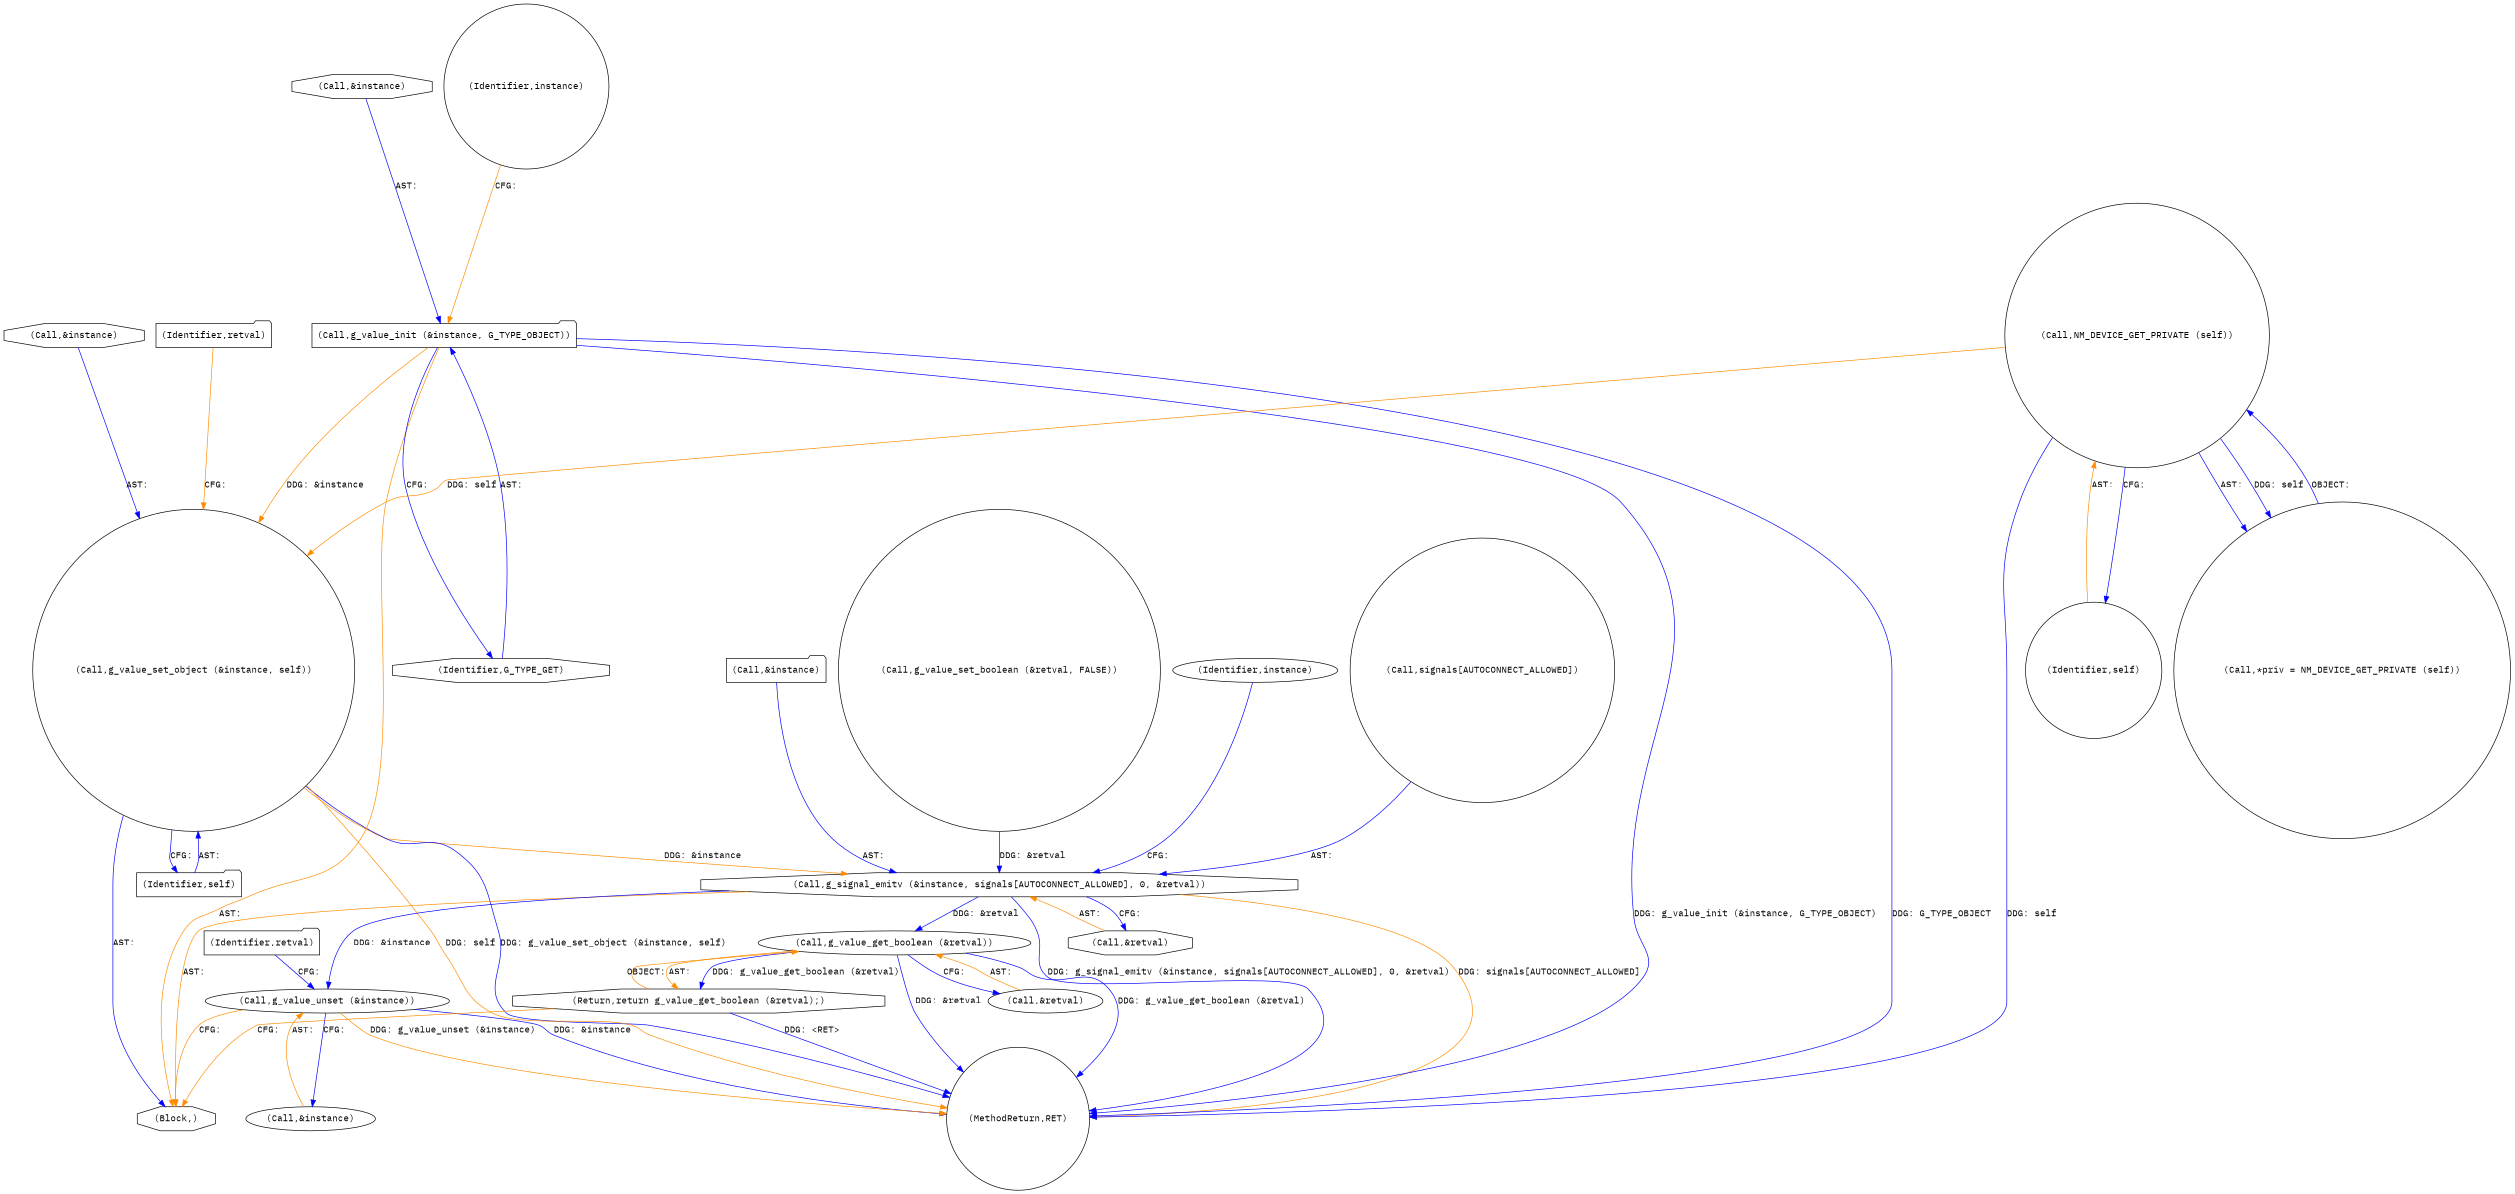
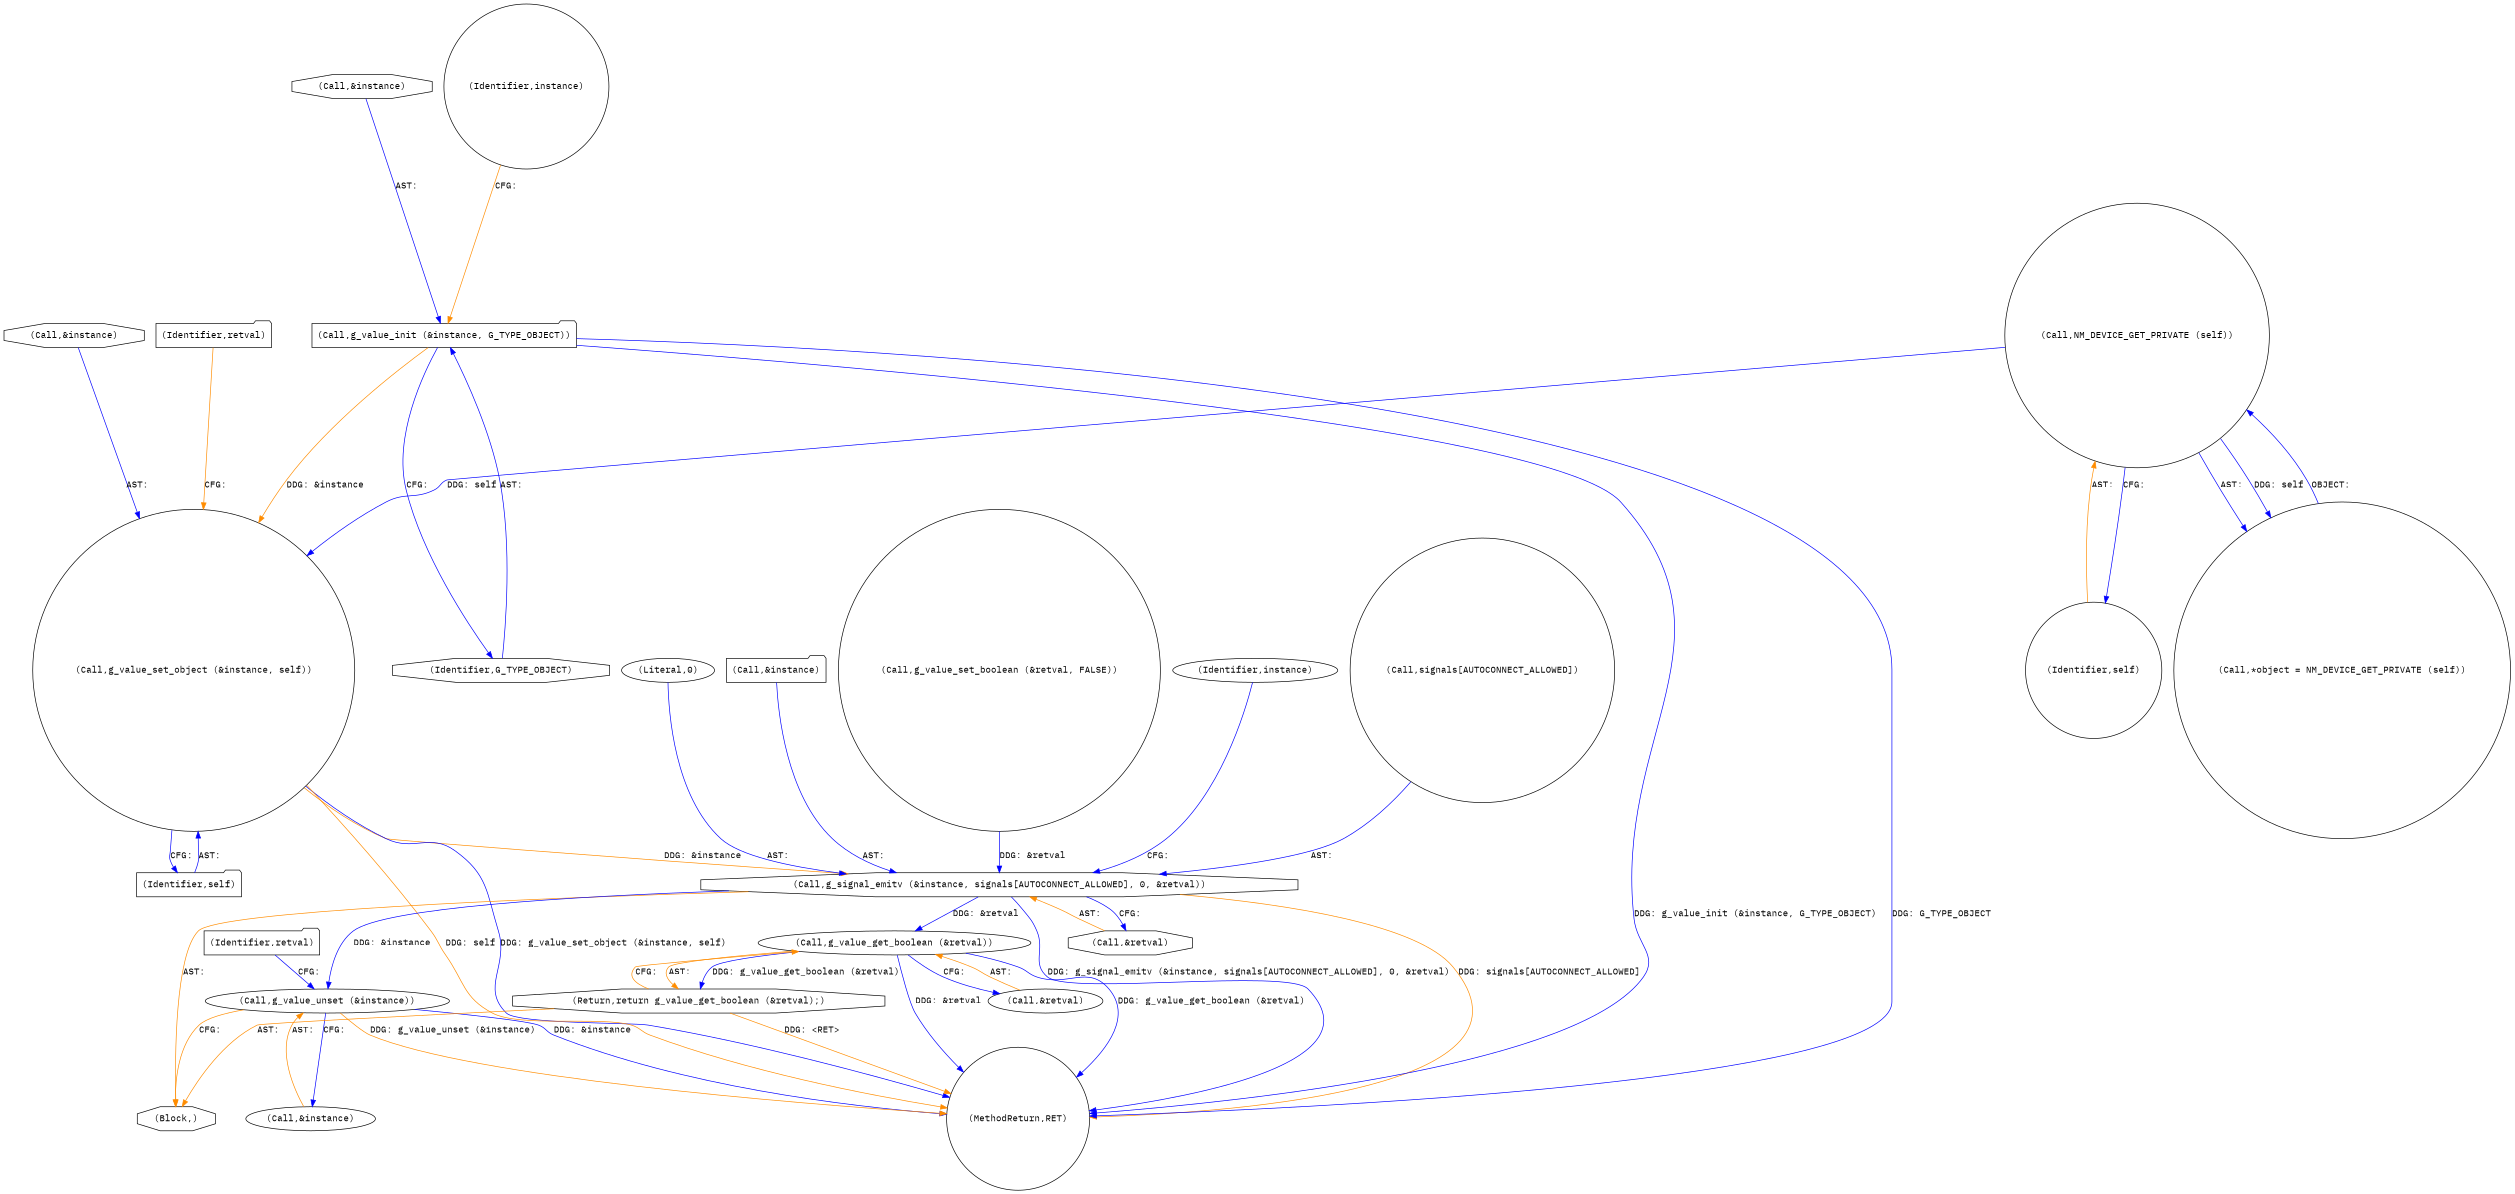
(1149, 420) -> (1149, 420)
(501, 670) -> (501, 670)
none -> (668, 670)
(2342, 670) -> (2342, 670)
(378, 779) -> none
(113, 965) -> none
(649, 972) -> (649, 972)
(271, 1030) -> (271, 1030)
(837, 1052) -> (837, 1052)
(1847, 1066) -> none
